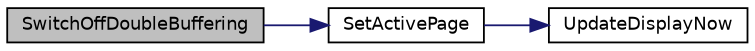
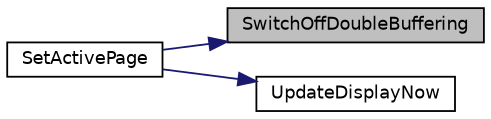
(287, 25) -> (186, 47)
